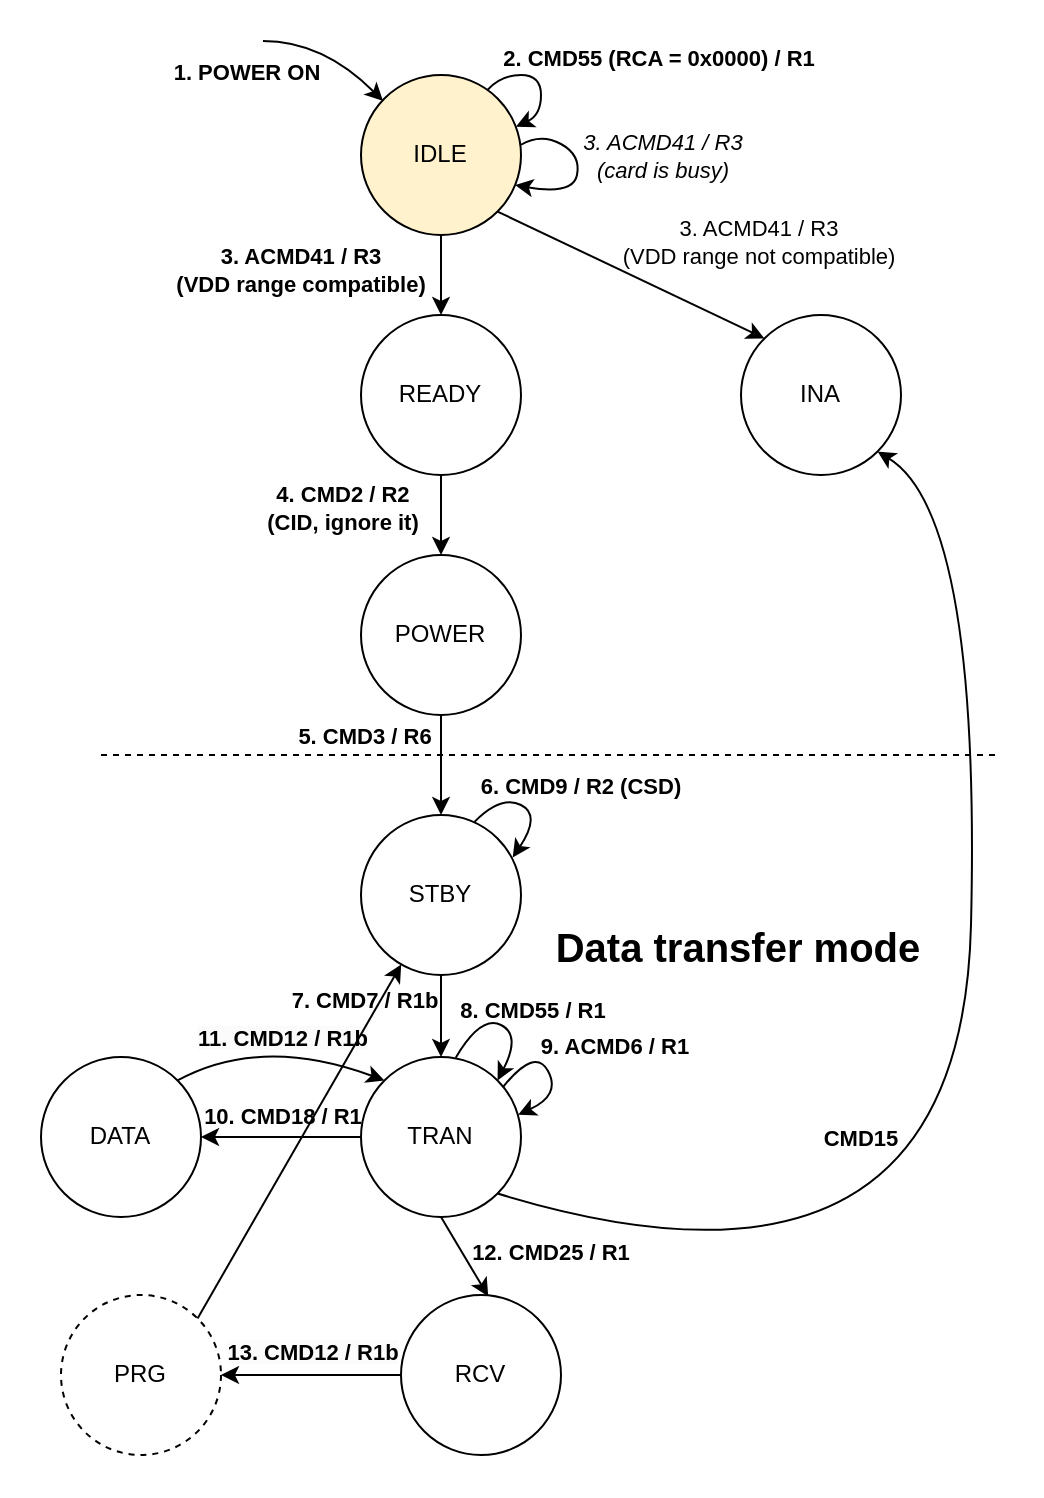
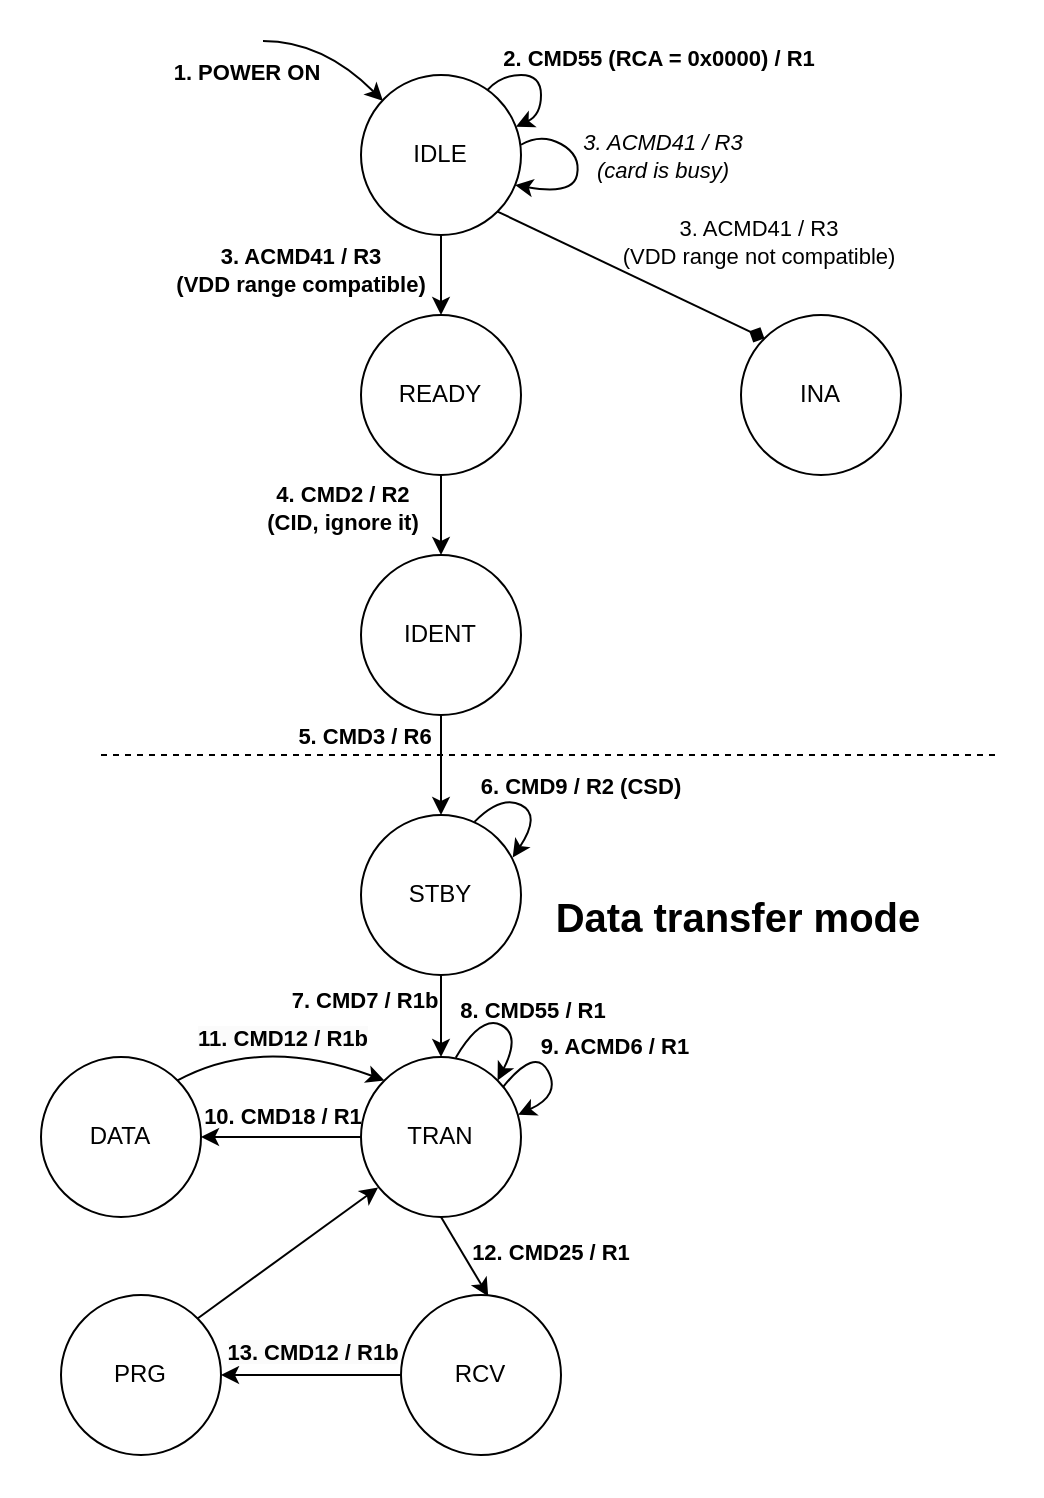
(441, 155) -> (441, 155)
(750, 332) -> (749, 331)
(441, 635) -> (441, 635)
(739, 947) -> (739, 917)
(961, 1018) -> none
(249, 1228) -> (283, 1257)
(141, 1375) -> (141, 1375)
